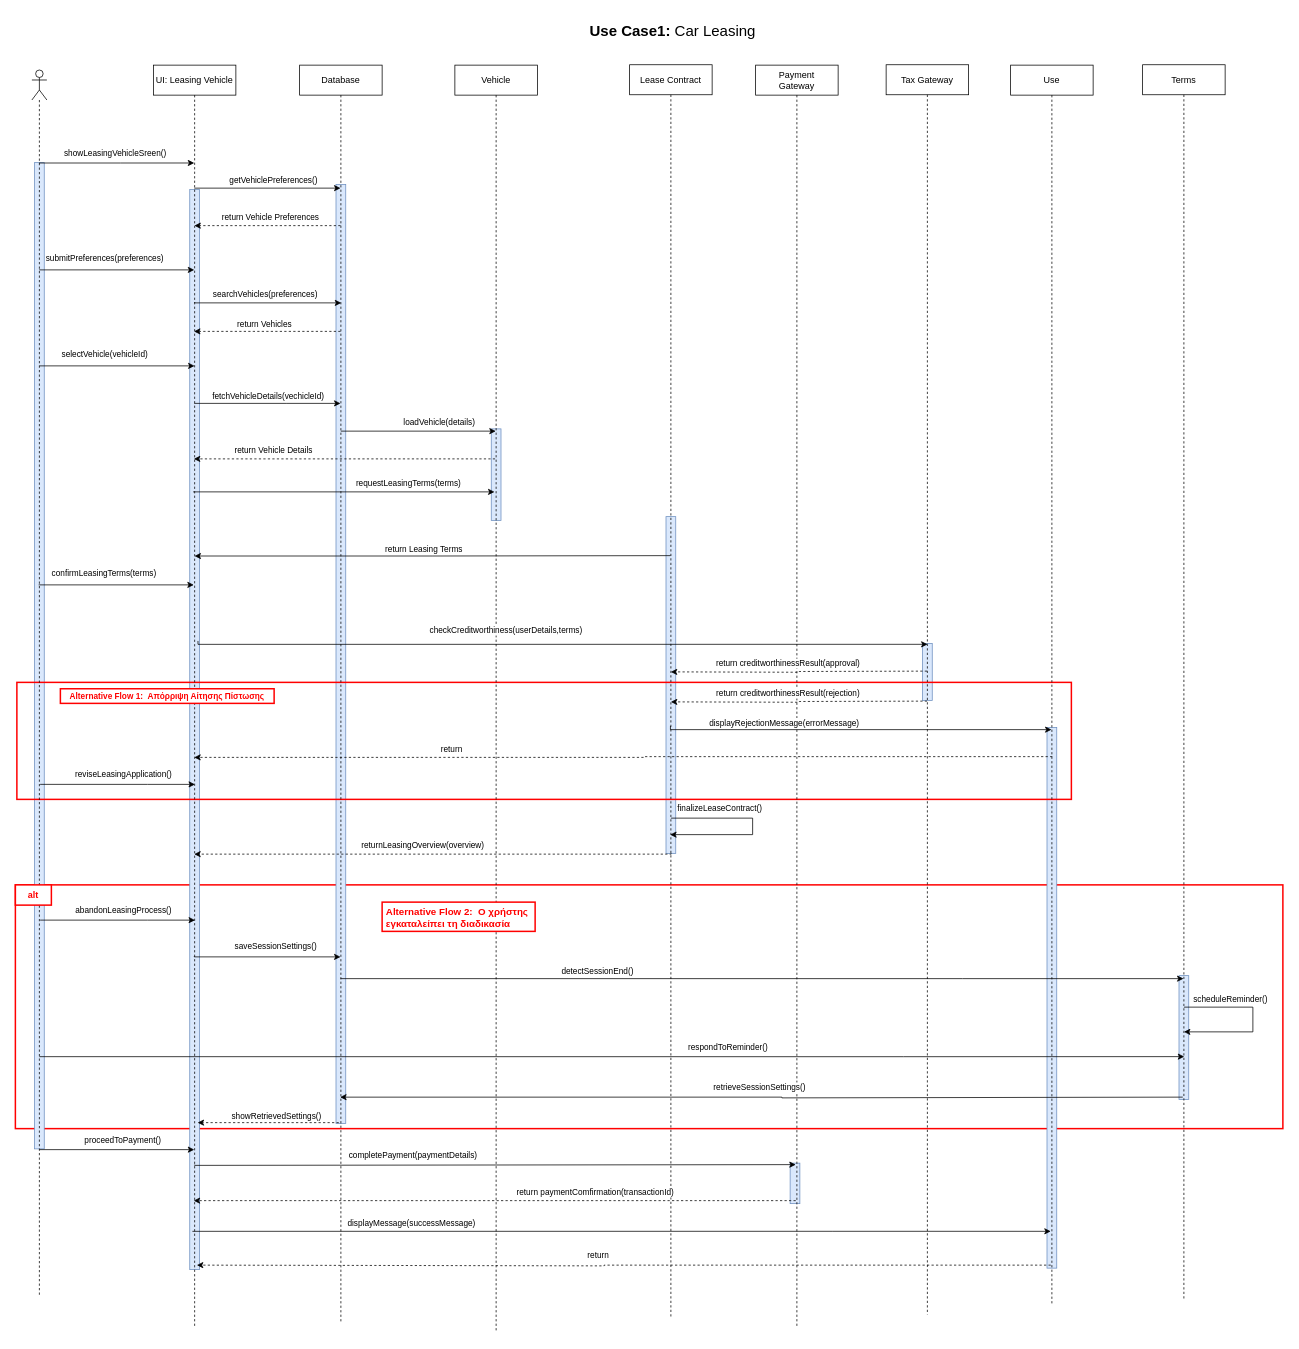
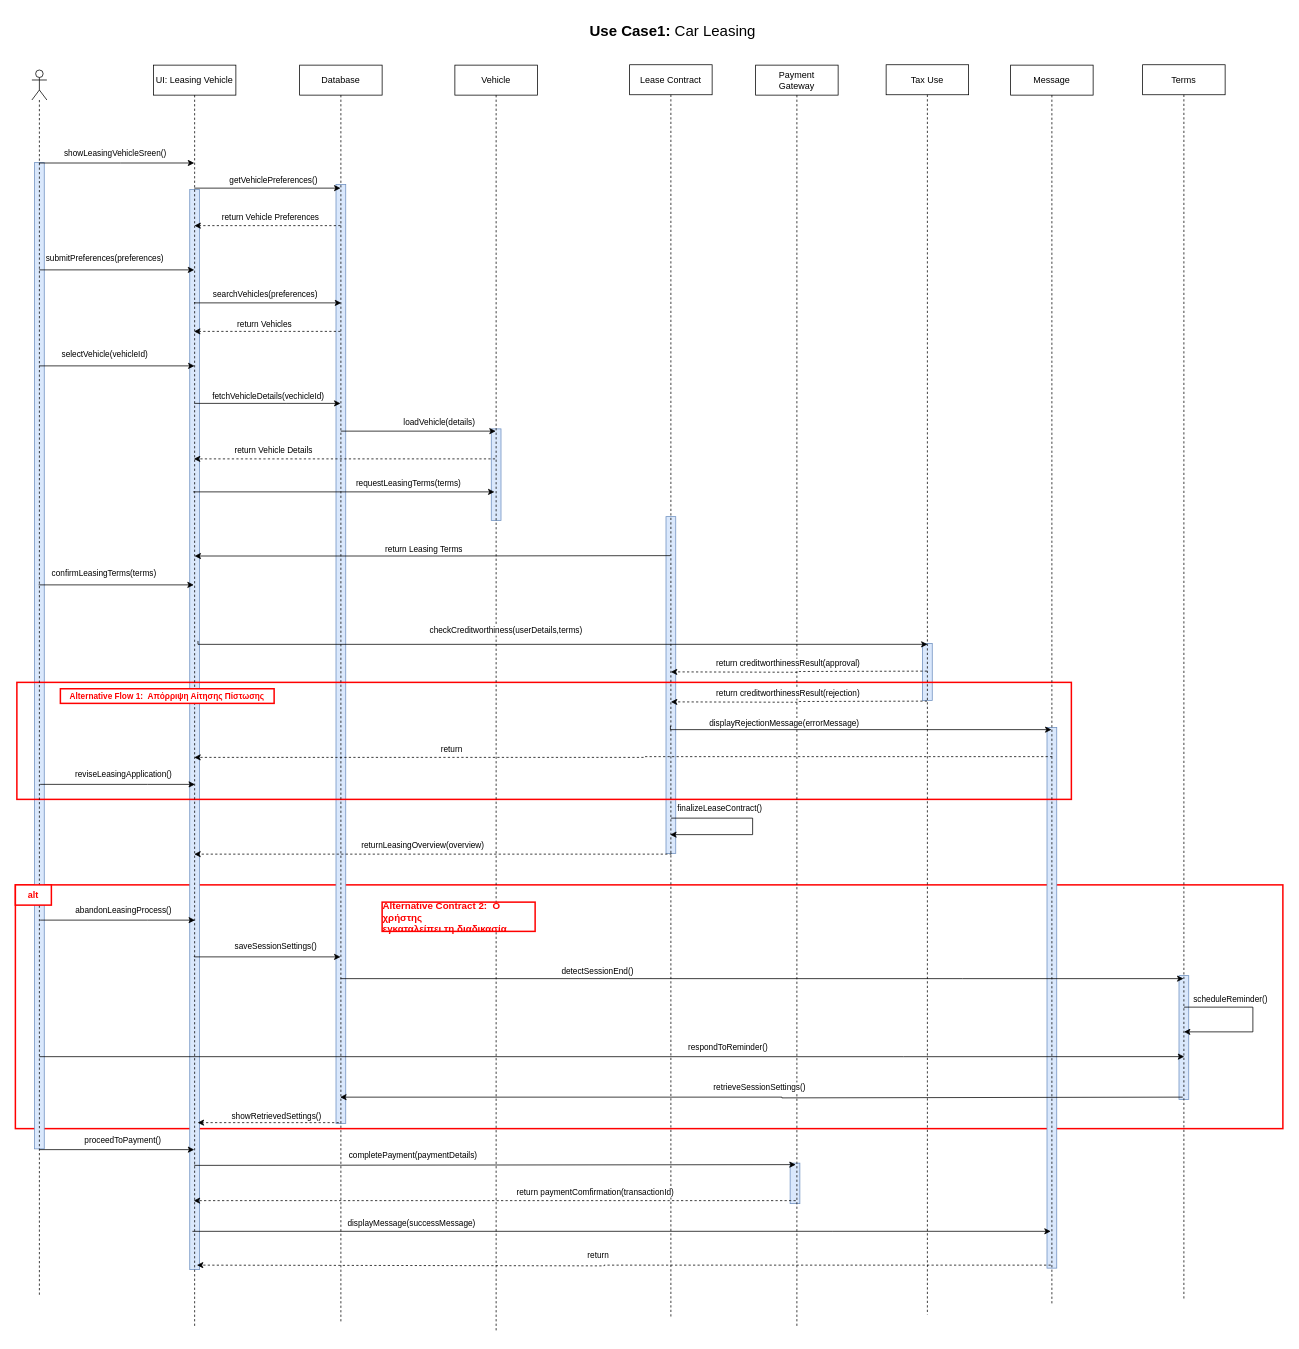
(927, 80) -> (927, 80)
(1052, 80) -> (1052, 80)
(459, 917) -> (459, 917)
